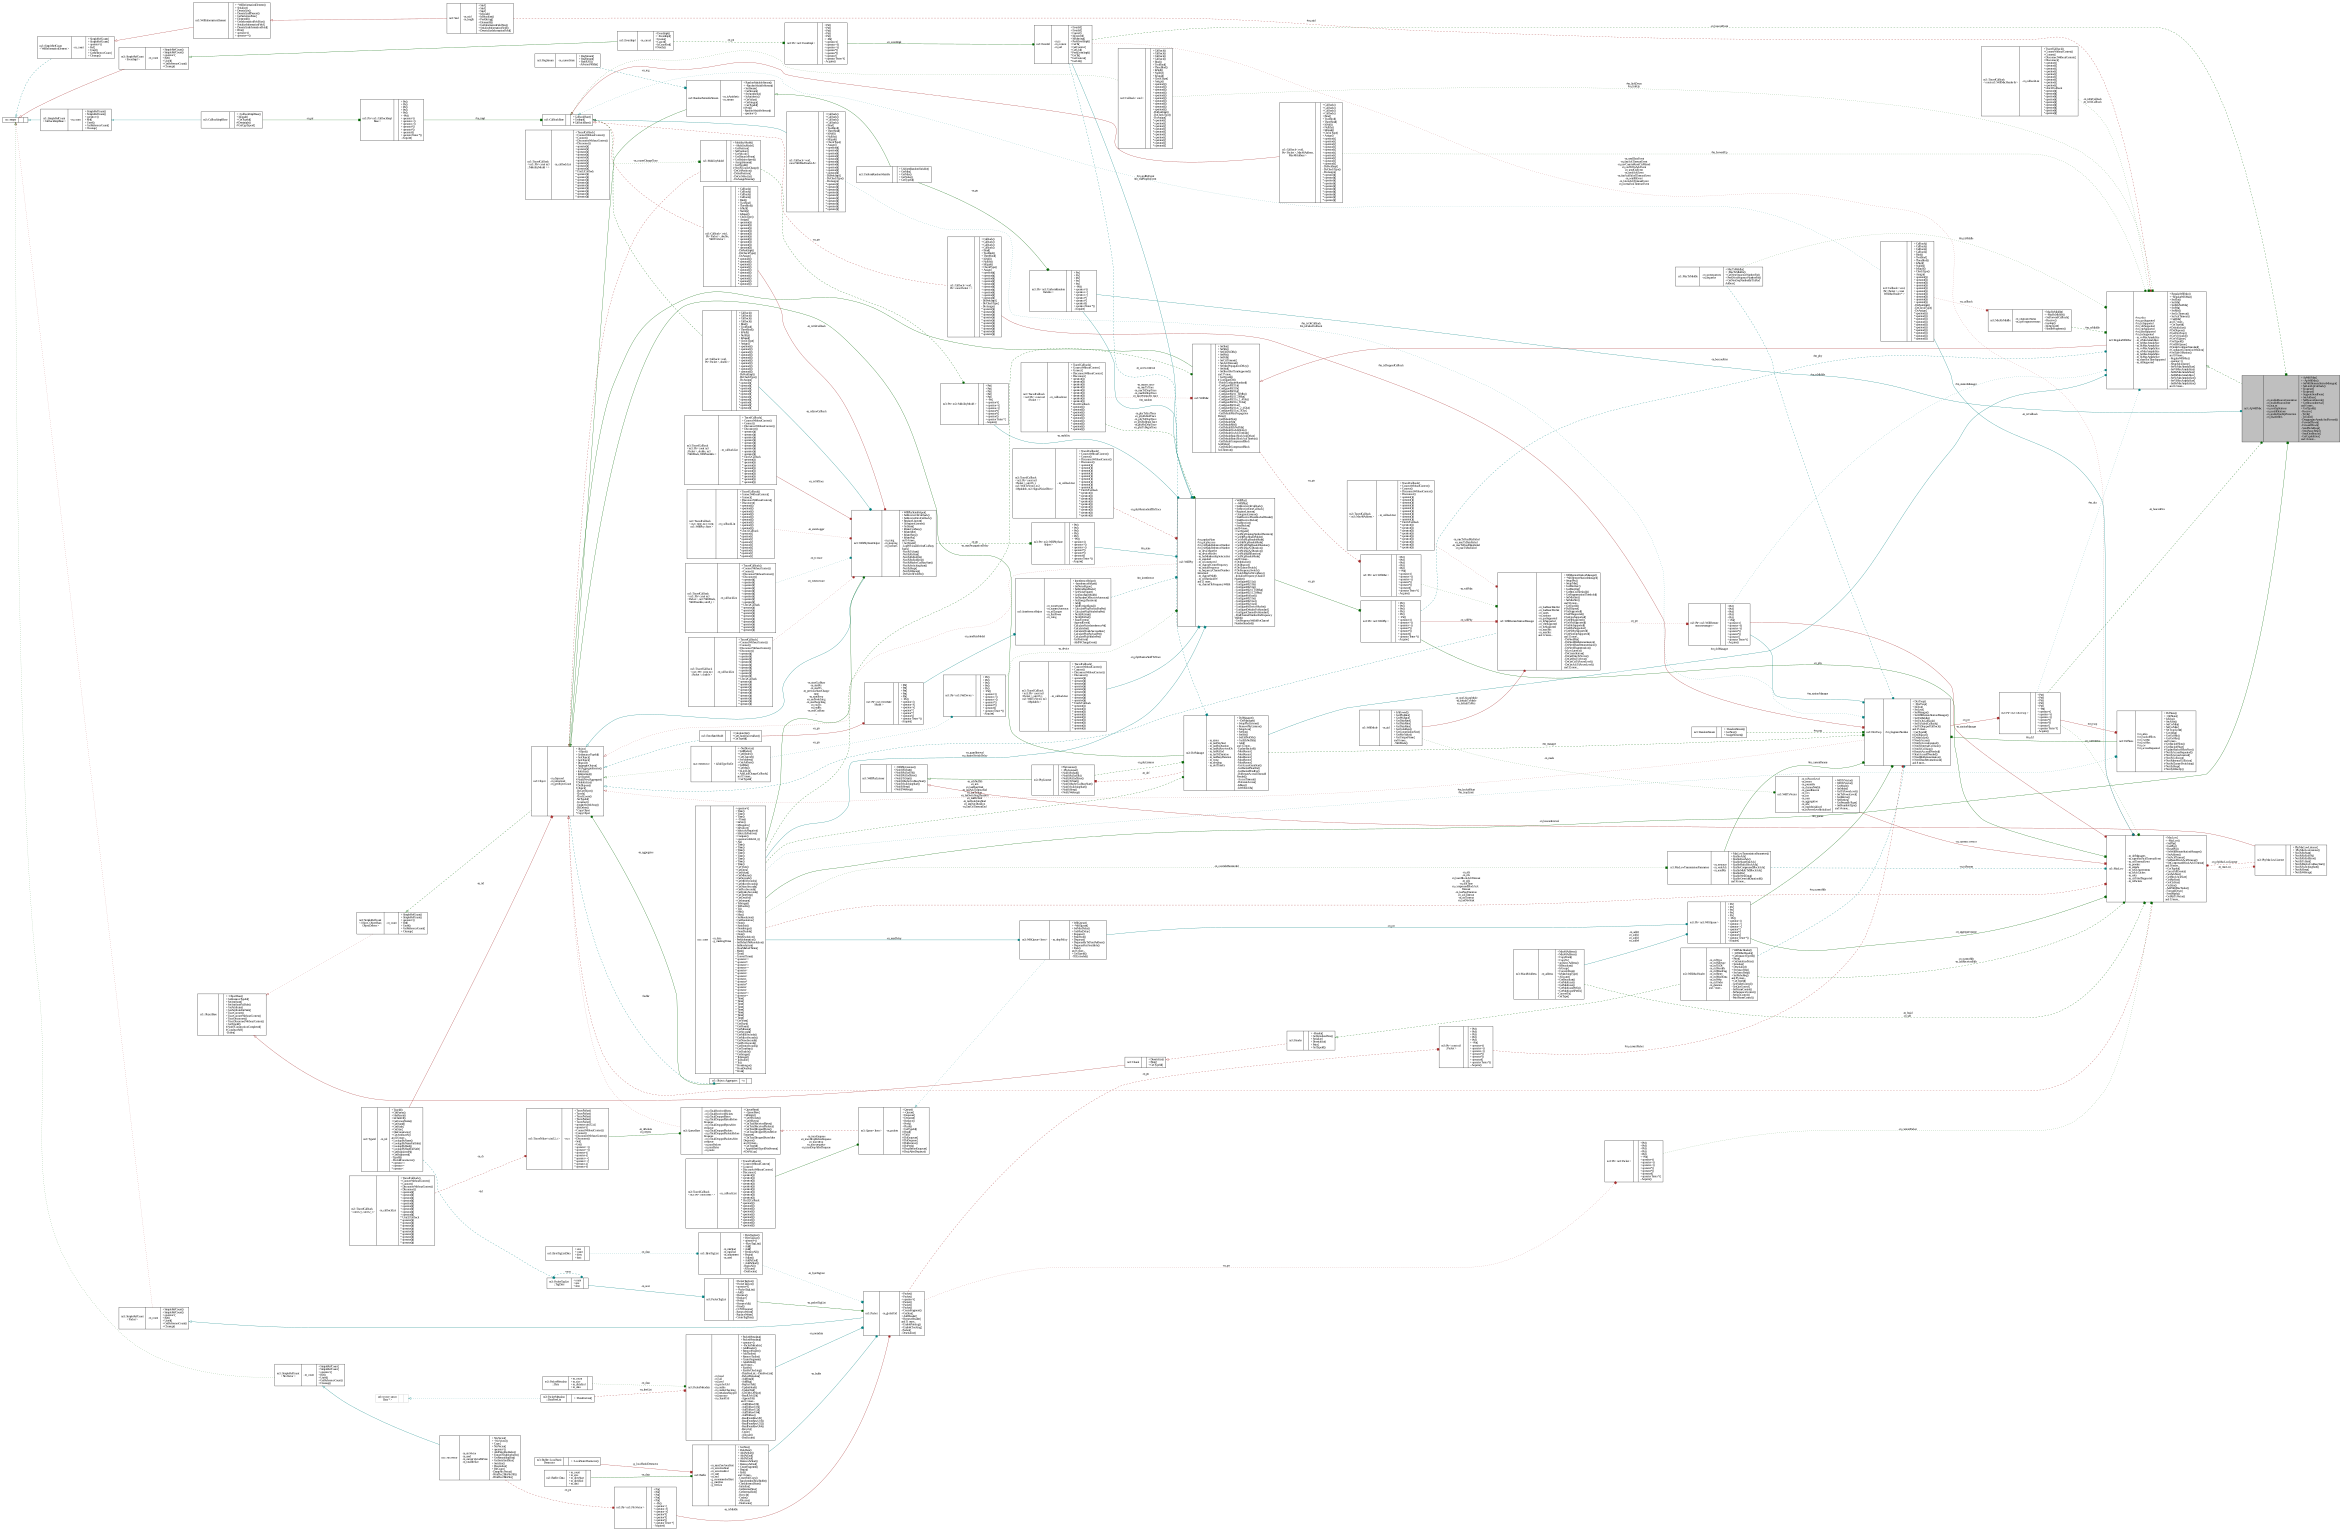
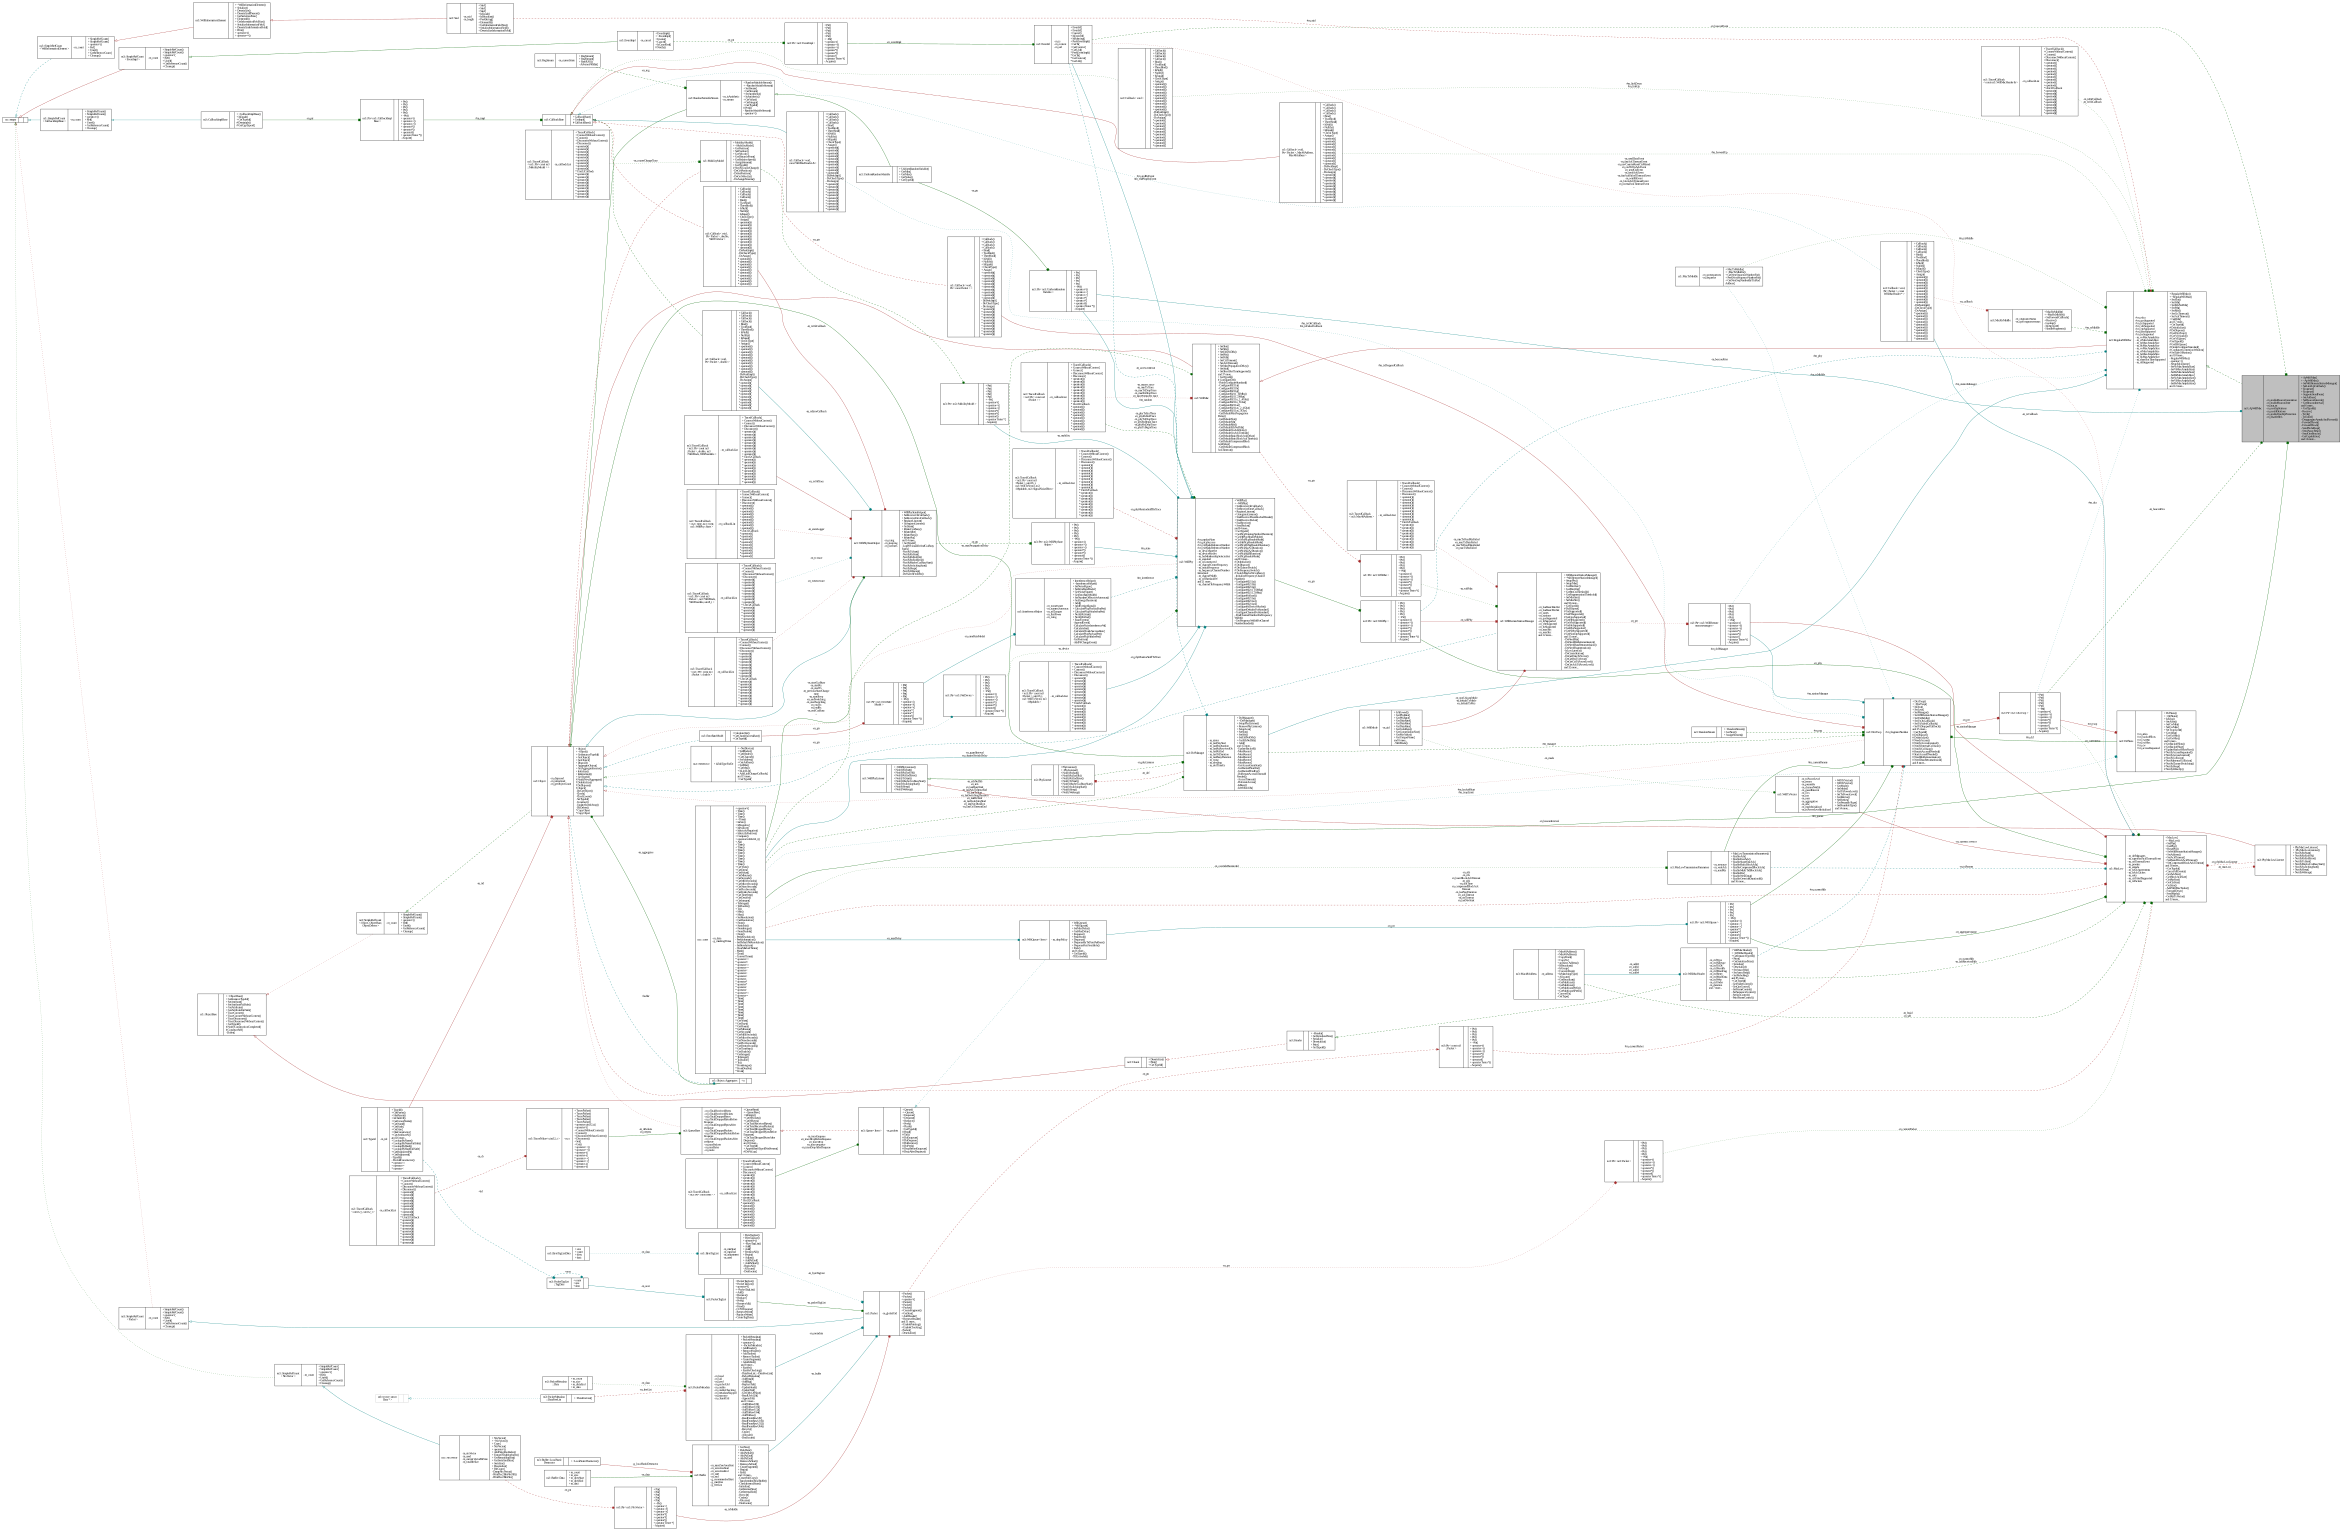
(640, 77) -> (640, 77)
(706, 293) -> (706, 293)
(1813, 489) -> (1813, 489)
(1635, 951) -> (1631, 974)
(1130, 1084) -> (1130, 1084)
